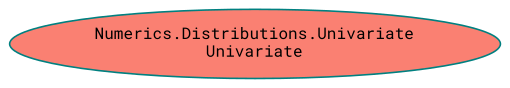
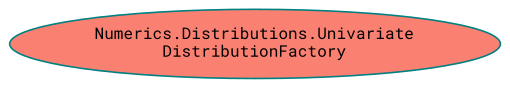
(255, 44) -> (255, 44)
